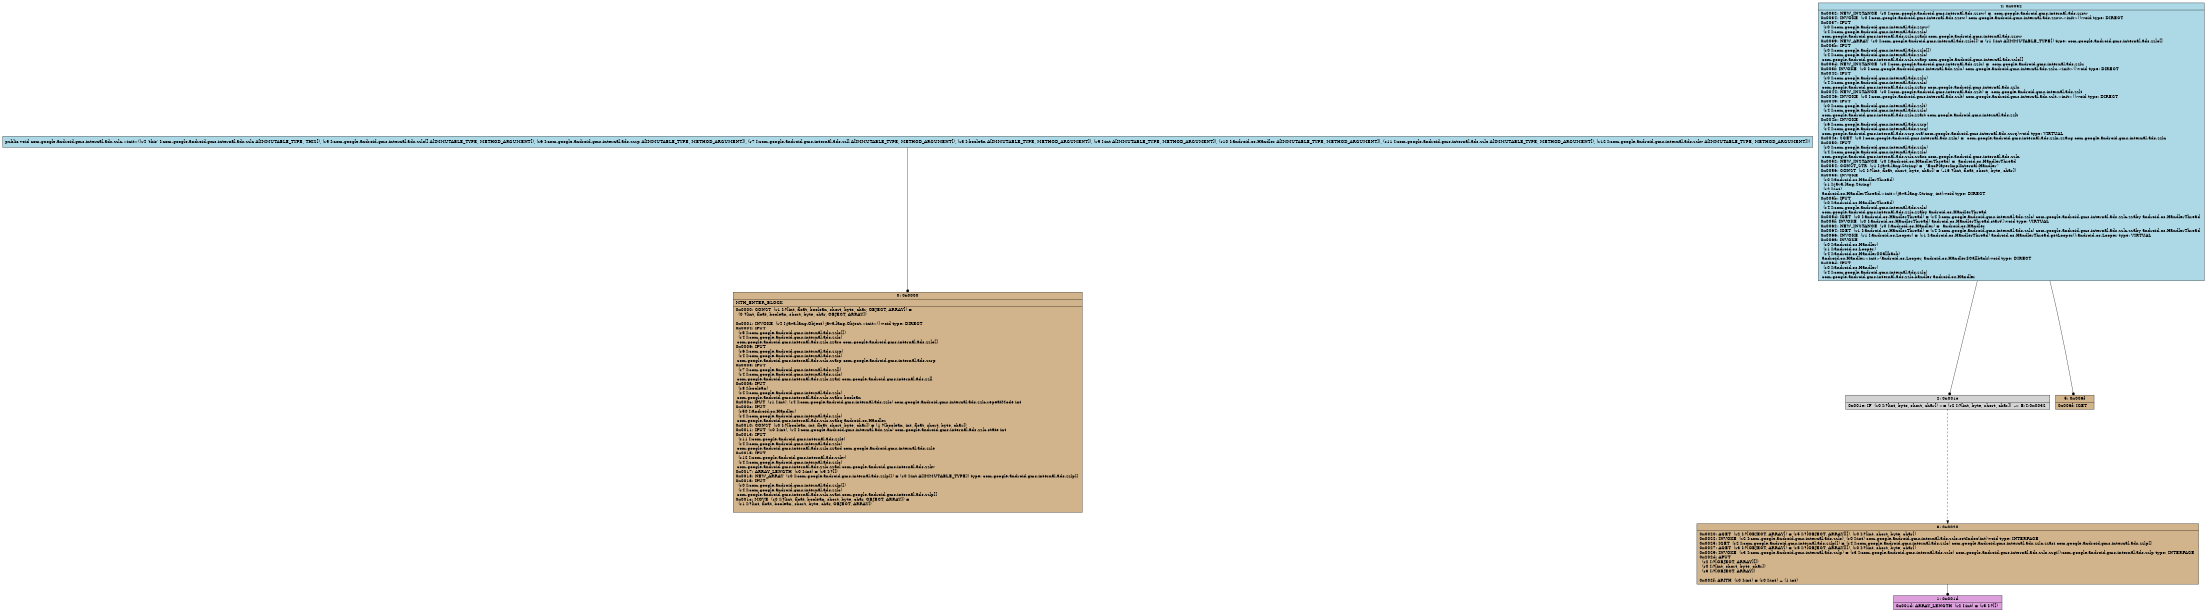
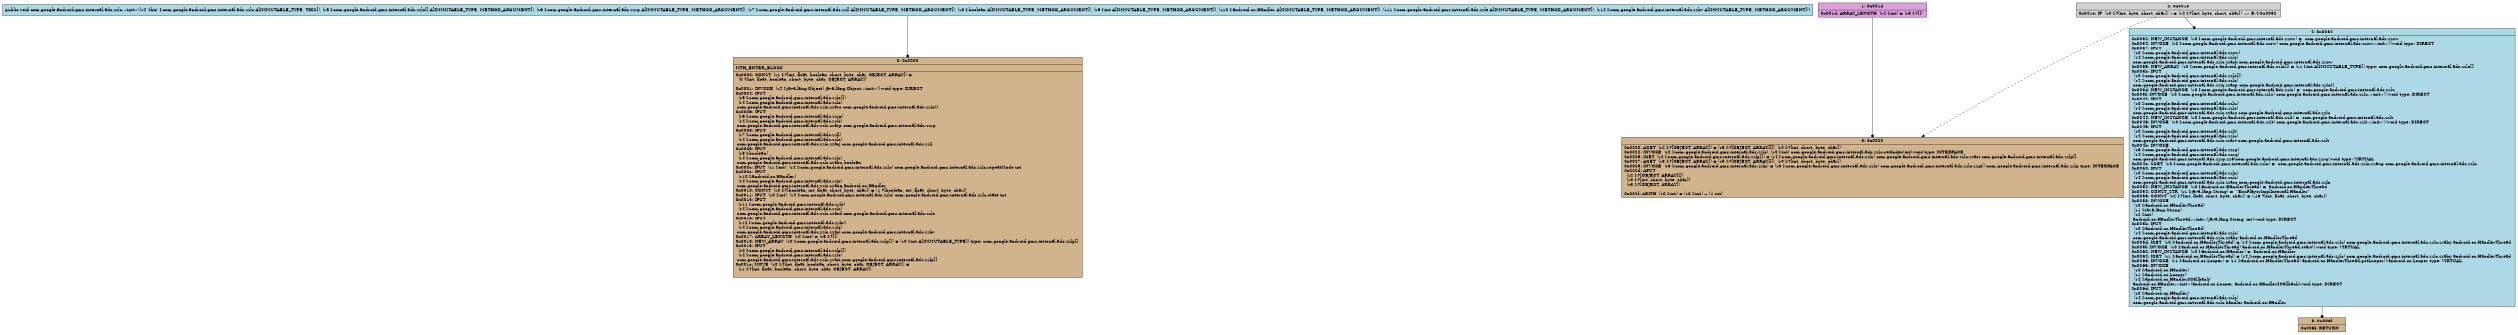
(1964, 337) -> (2189, 22)
(2075, 406) -> (2322, 328)
(766, 411) -> (766, 177)
(1948, 589) -> (1873, 76)
